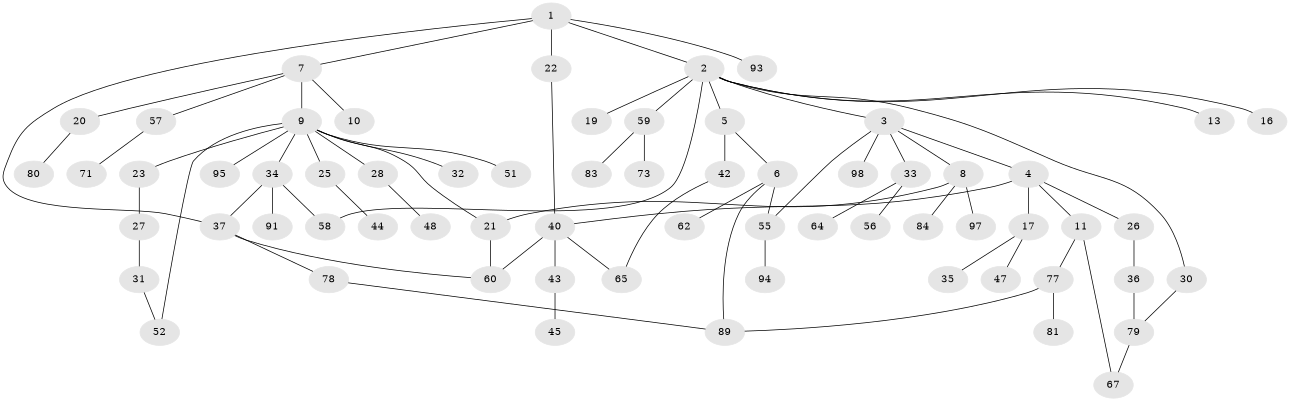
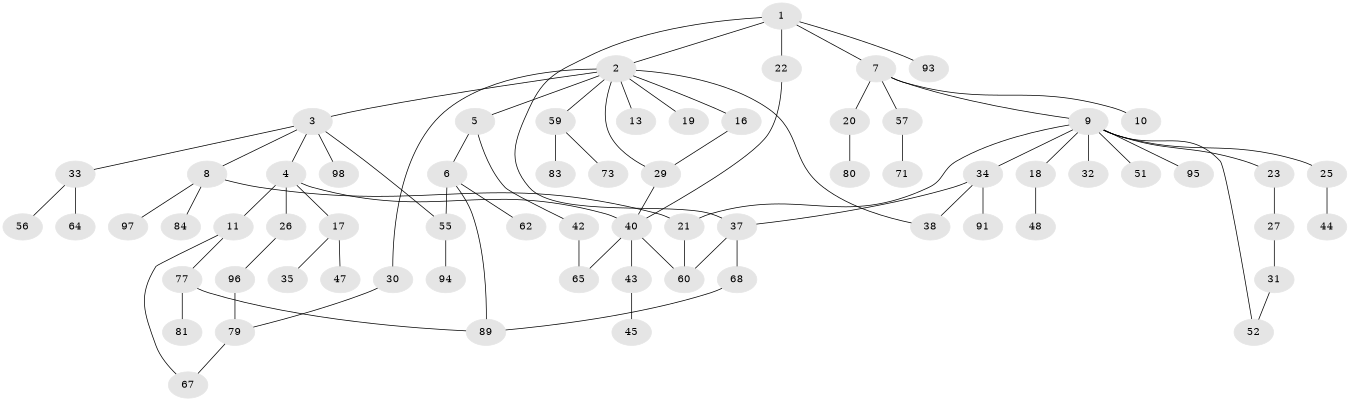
(378, 174) -> (1036, 174)
none -> (661, 174)
(325, 227) -> (930, 227)
(329, 280) -> (737, 280)
(1134, 280) -> (235, 280)
